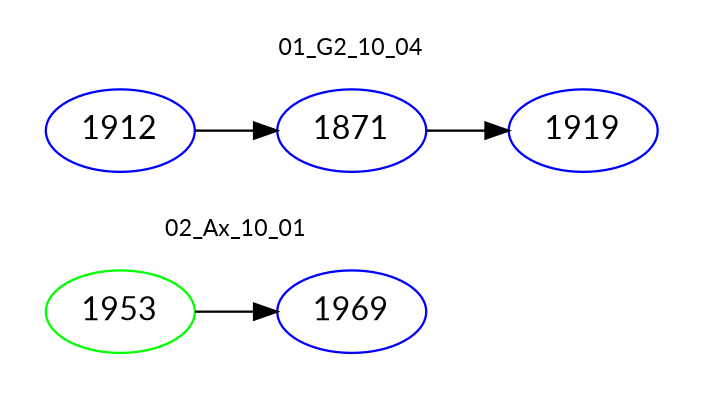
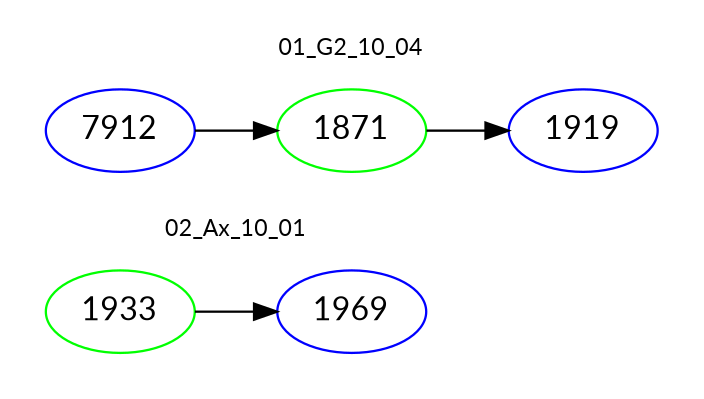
(120, 131) -> (120, 131)
(352, 131) -> (352, 131)
(120, 312) -> (120, 312)
